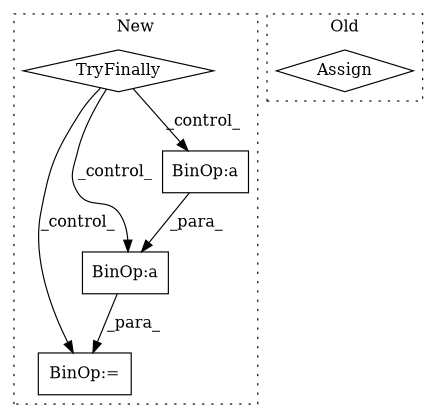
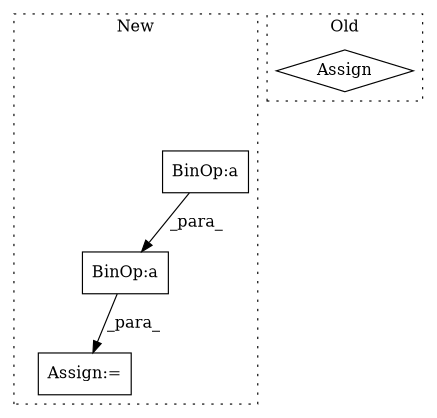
(118, 71) -> none
(85, 374) -> (85, 374)
